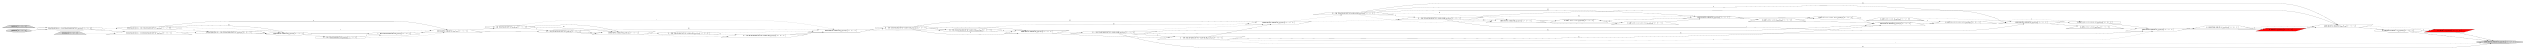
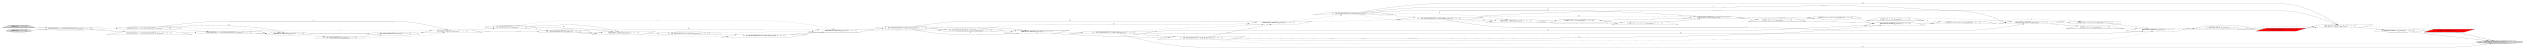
(70, 33) -> none
